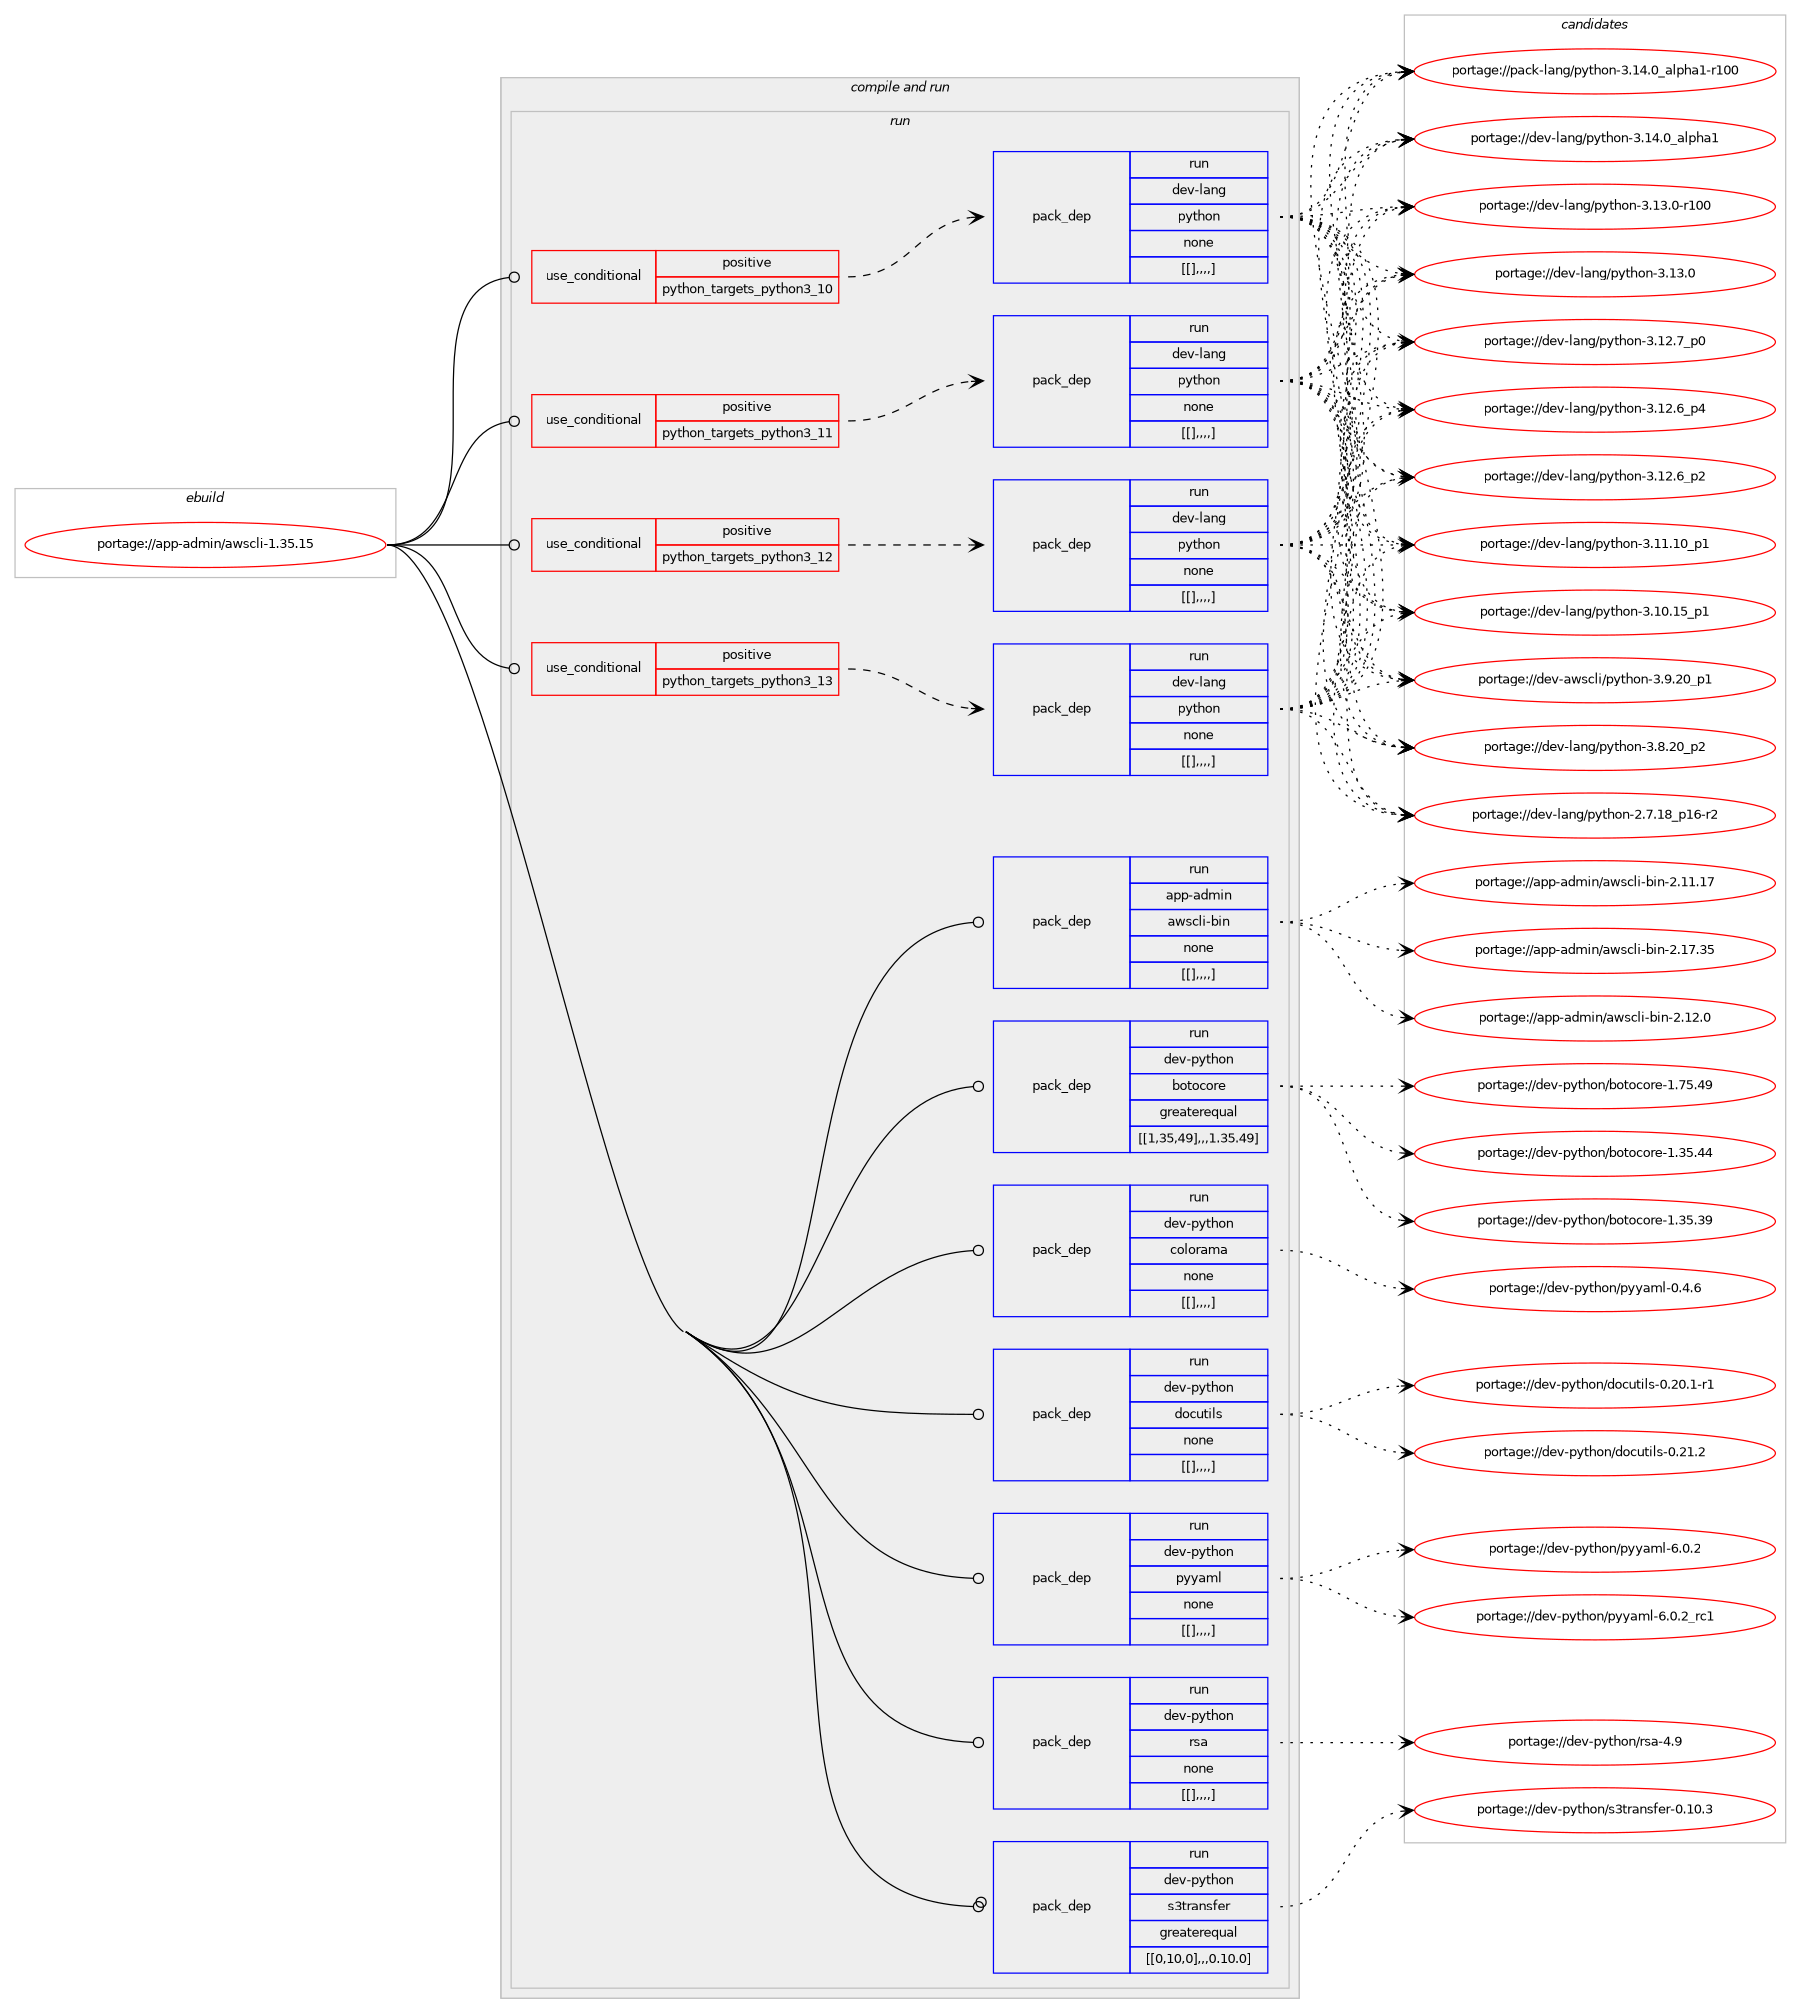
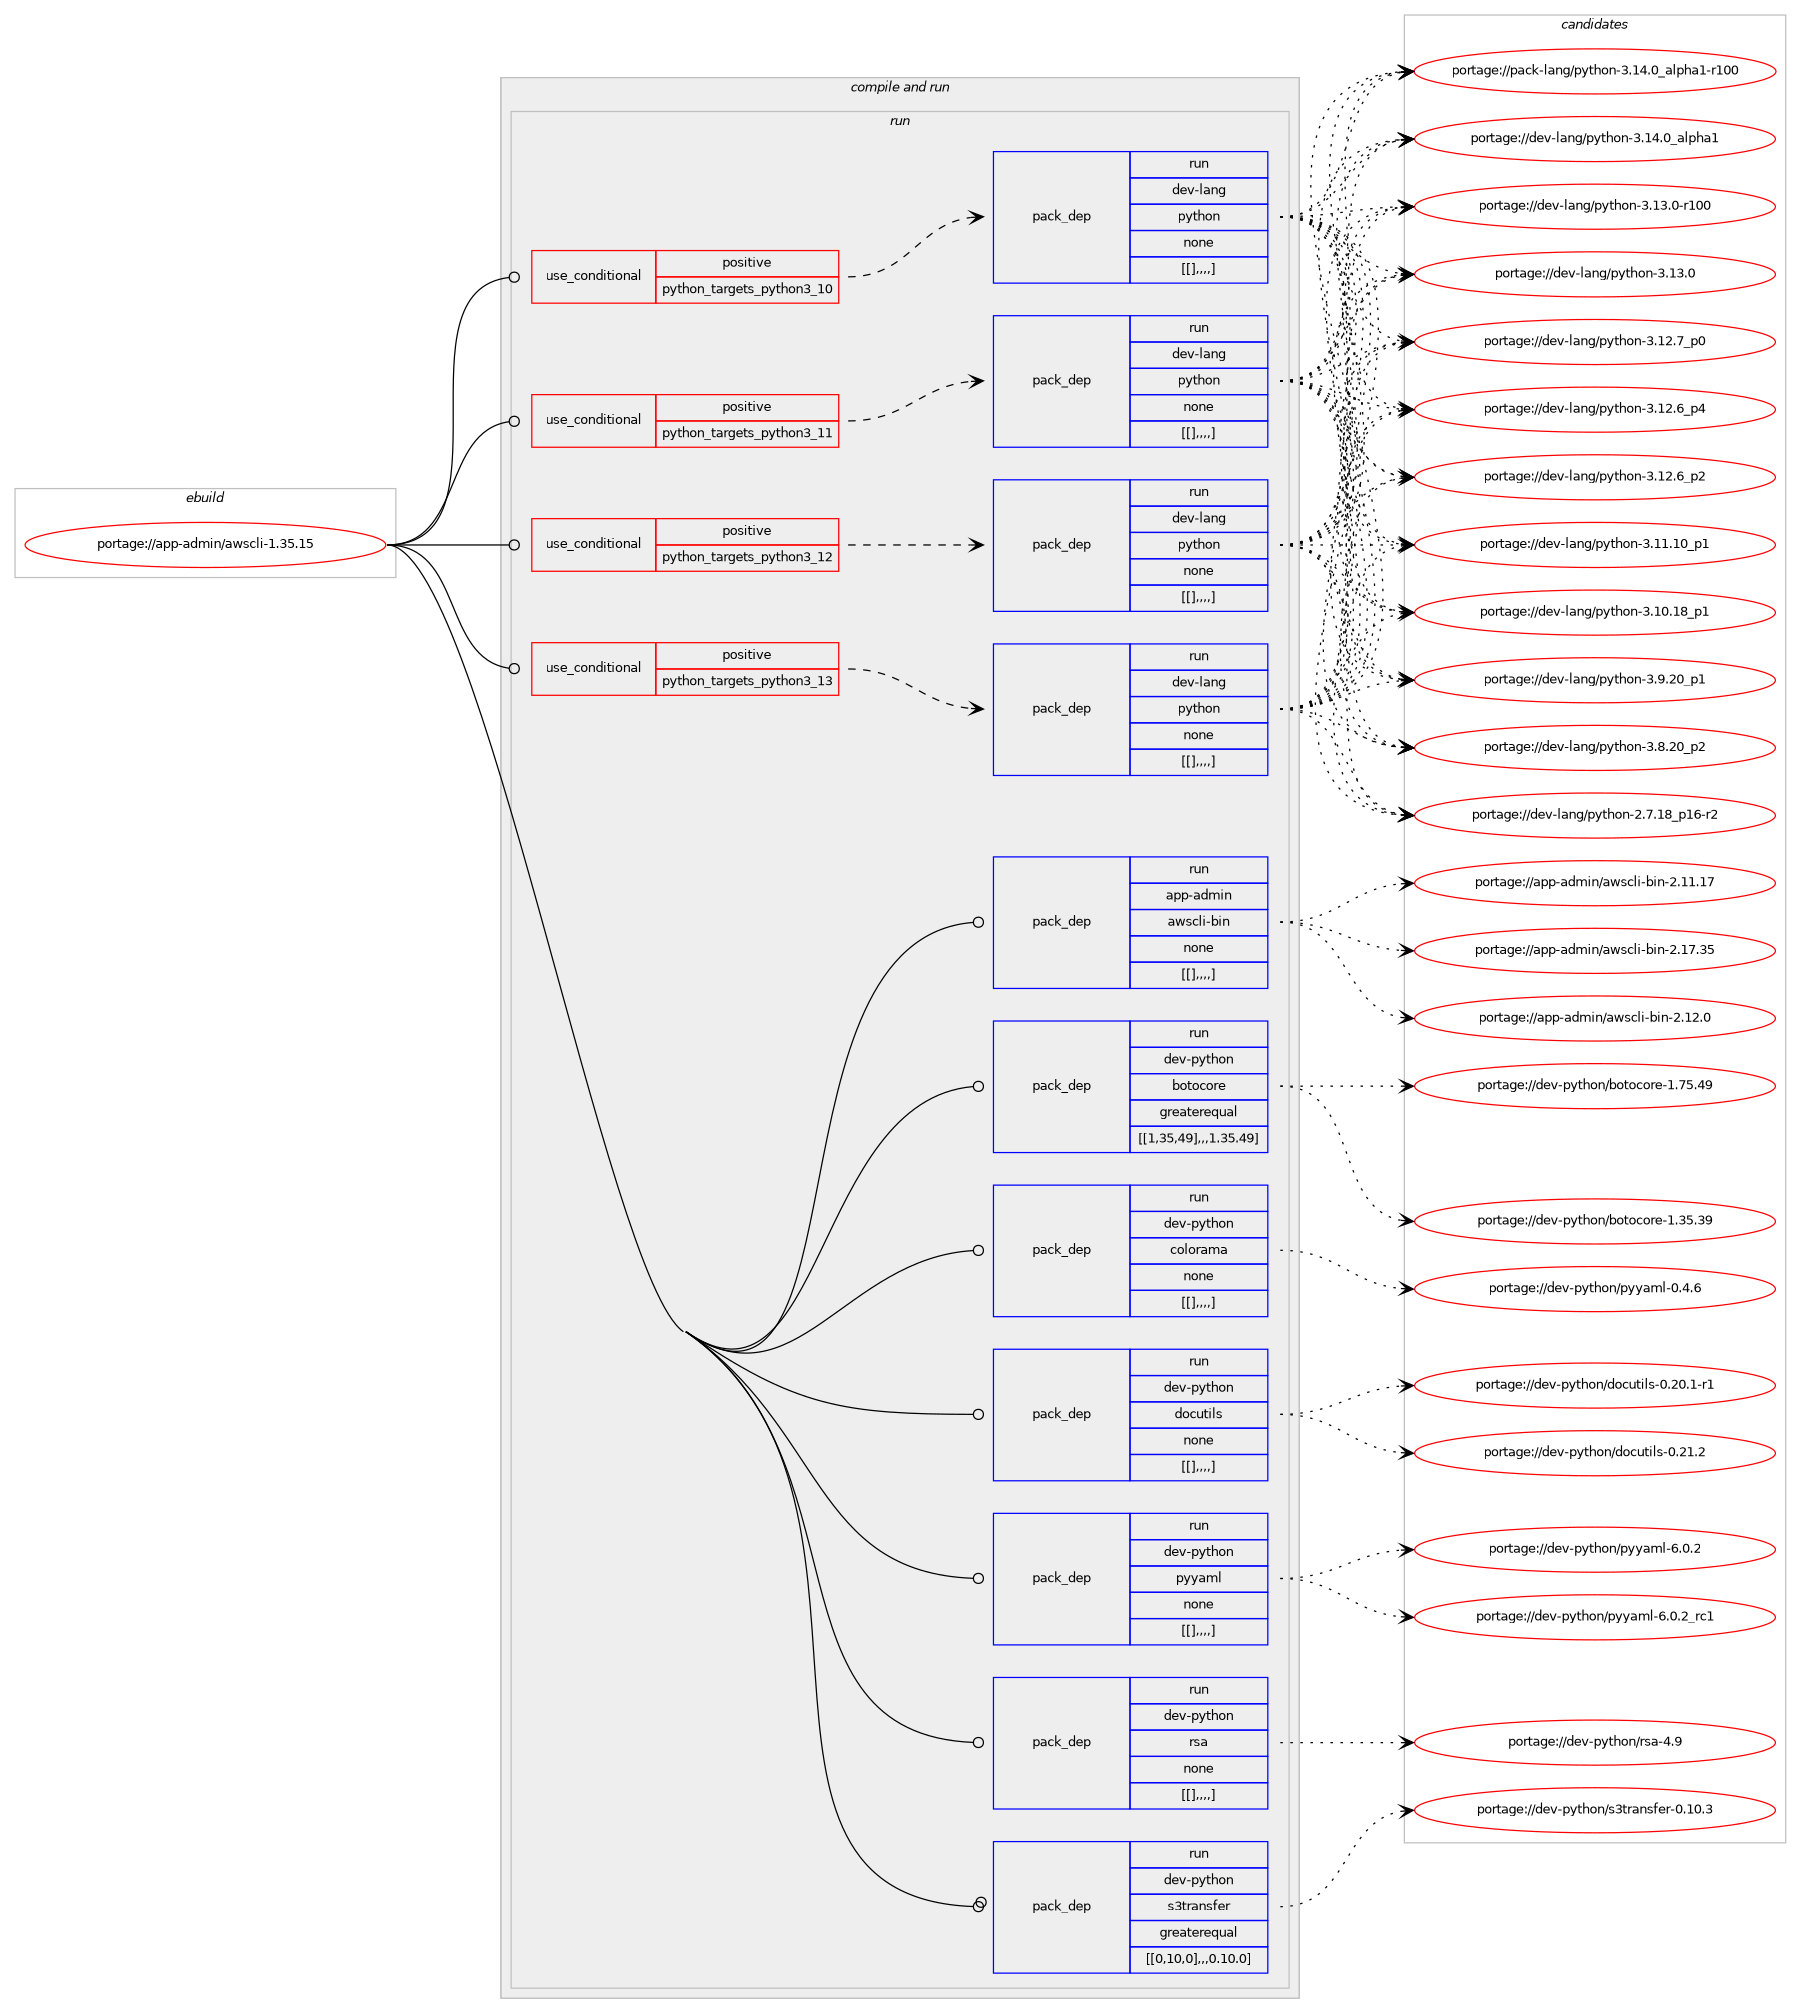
(1595, 613) -> (1595, 613)
(1595, 680) -> (1595, 680)
(1595, 1154) -> none
